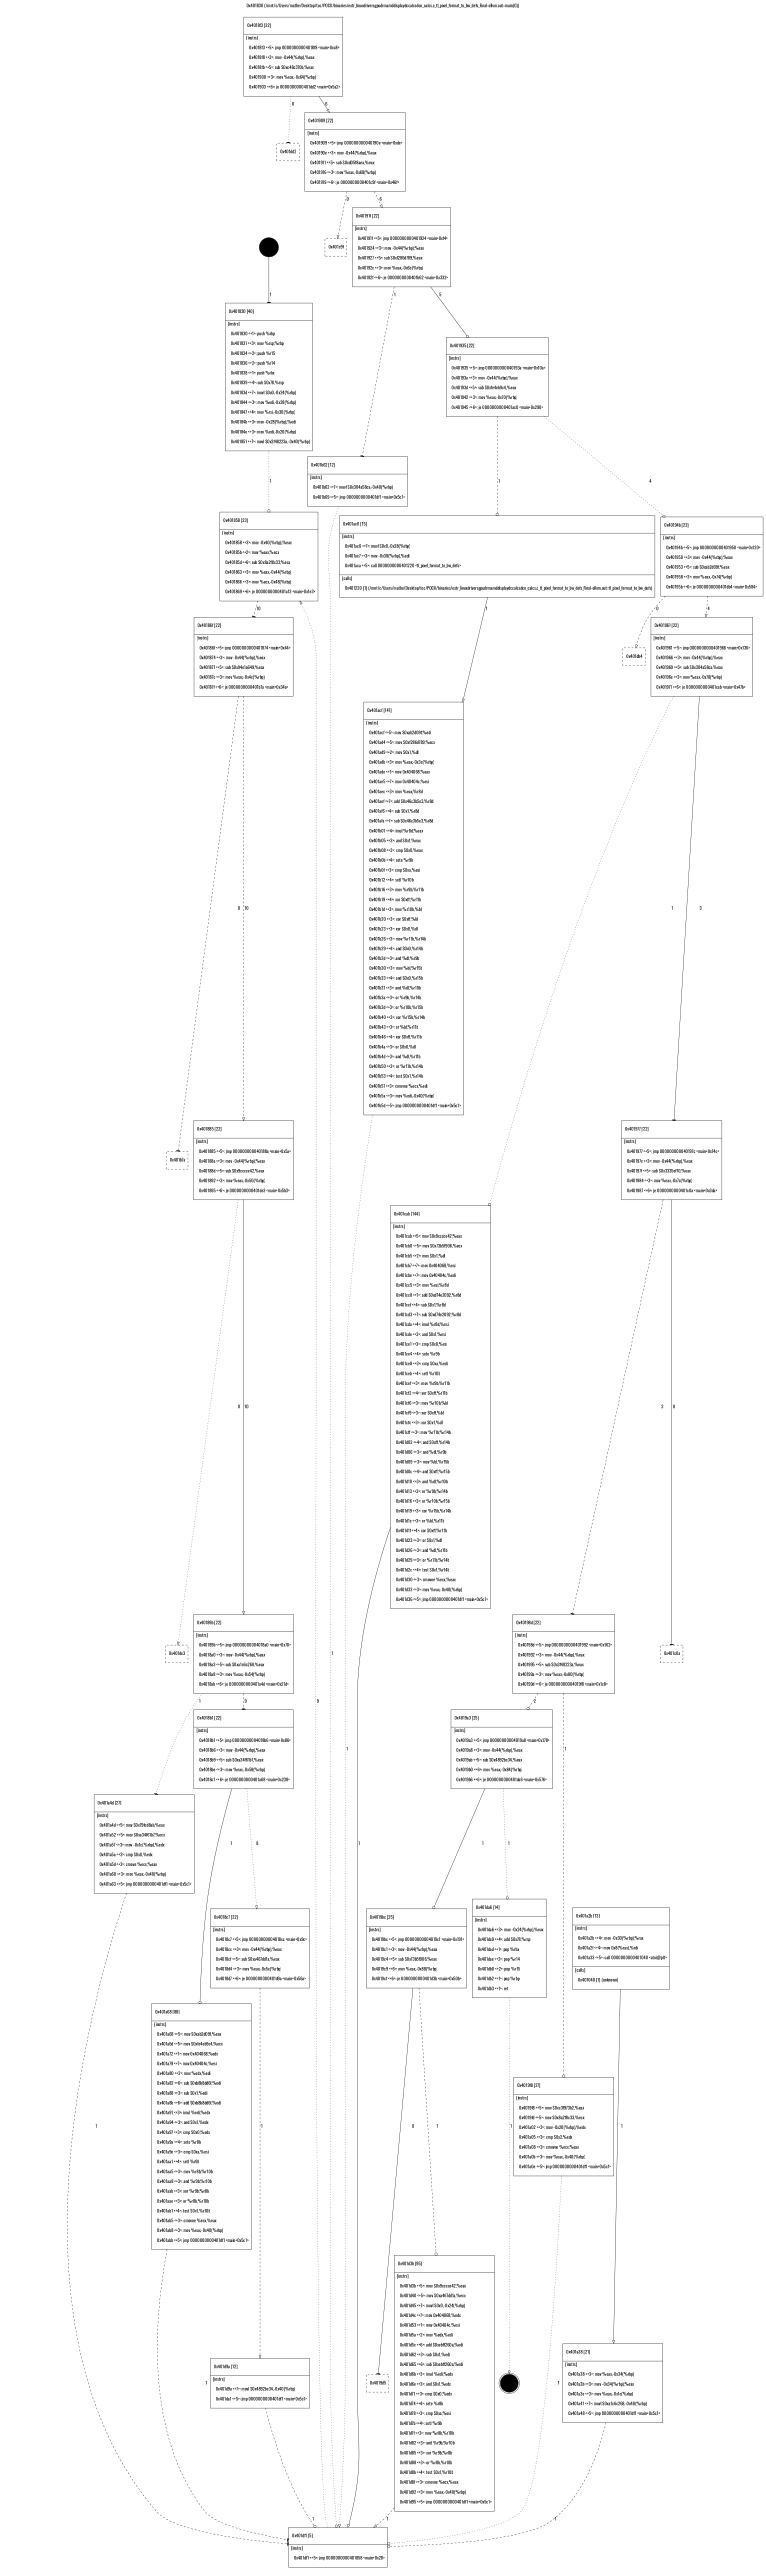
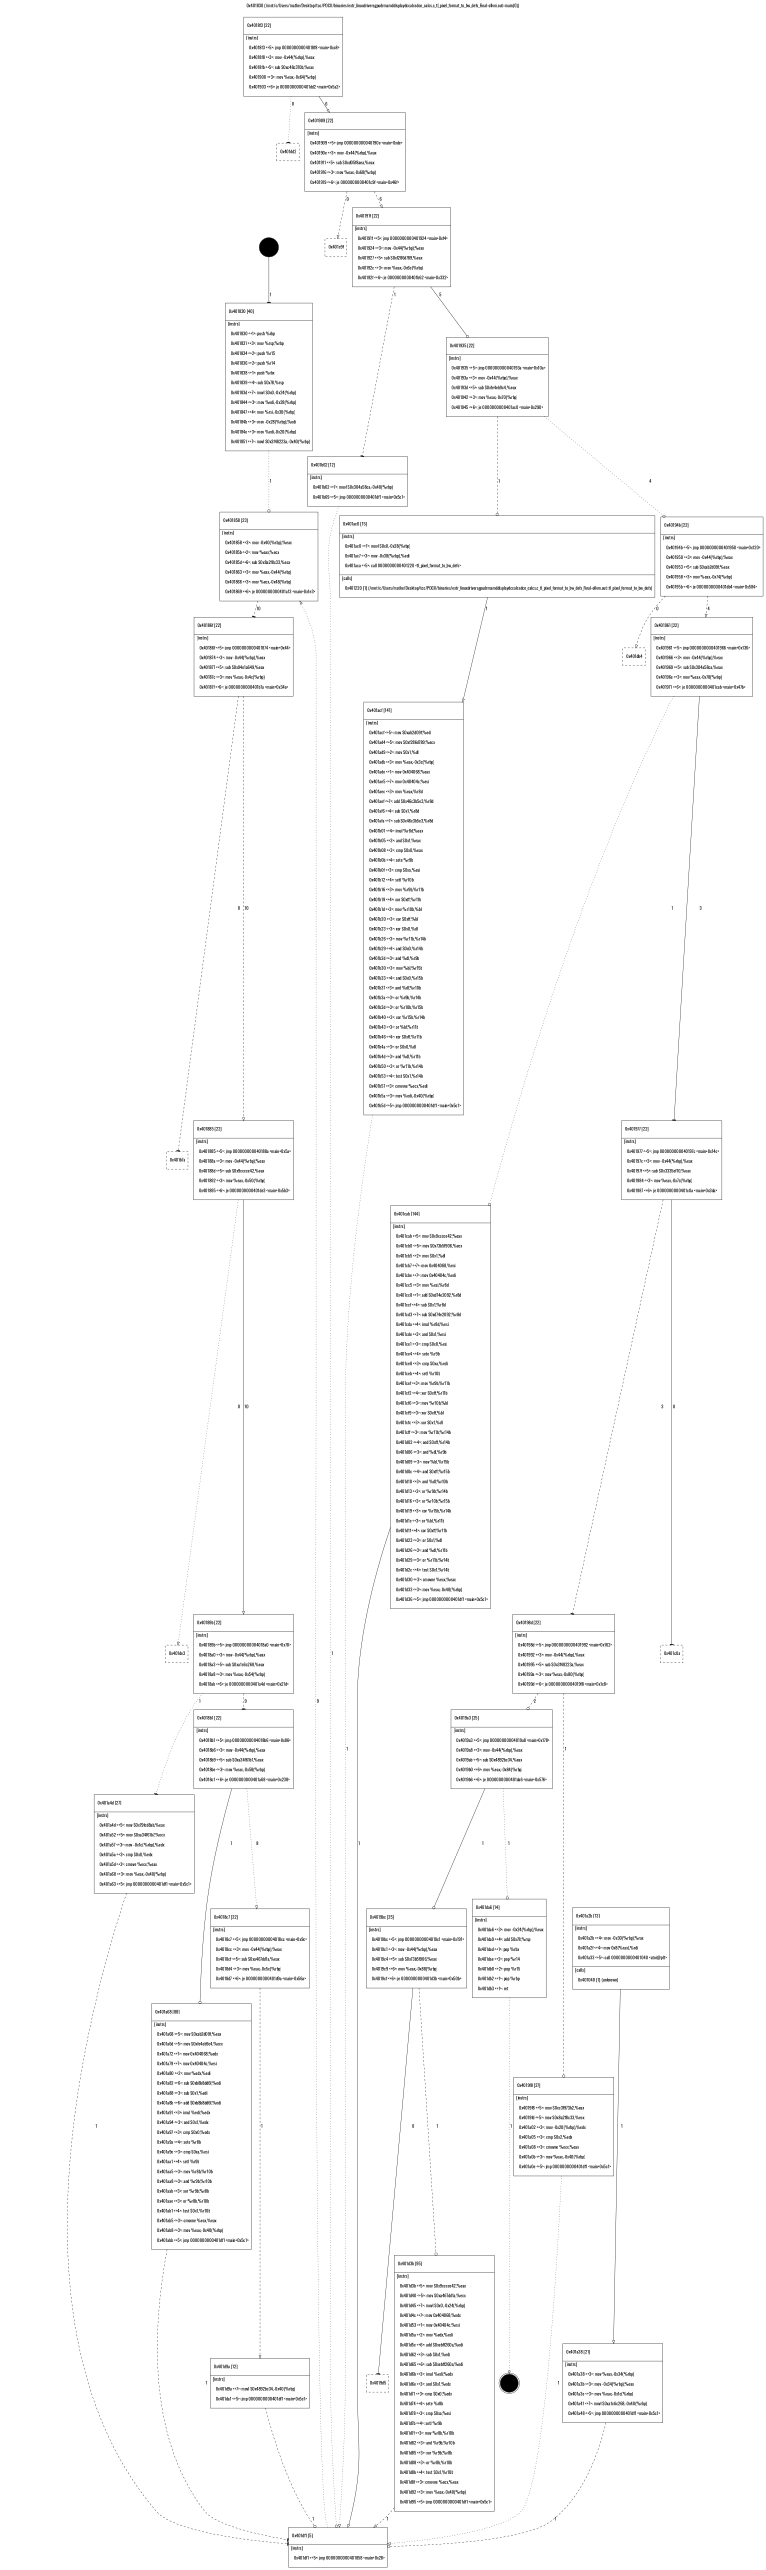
(543, 2413) -> (543, 2413)
